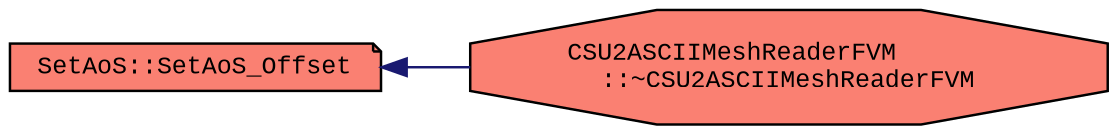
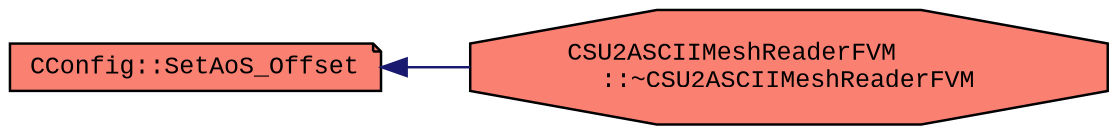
(195, 67) -> (195, 67)
